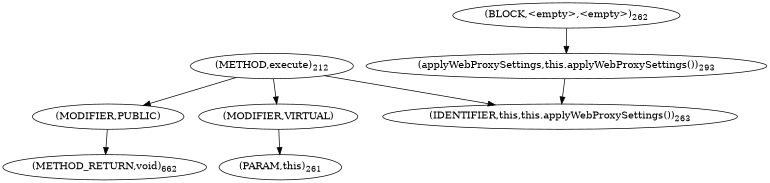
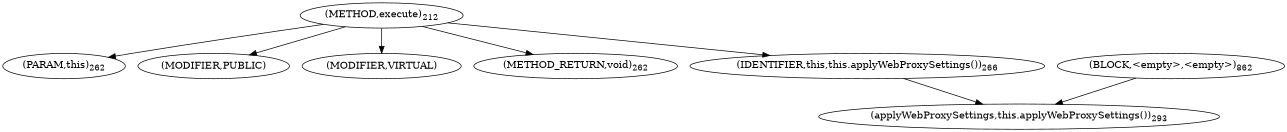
(640, 14) -> (1245, 65)
(564, 88) -> (940, 90)
(683, 116) -> (990, 65)
(107, 139) -> (474, 40)
(279, 139) -> (219, 40)
(169, 166) -> (640, 65)
(314, 166) -> (97, 65)
